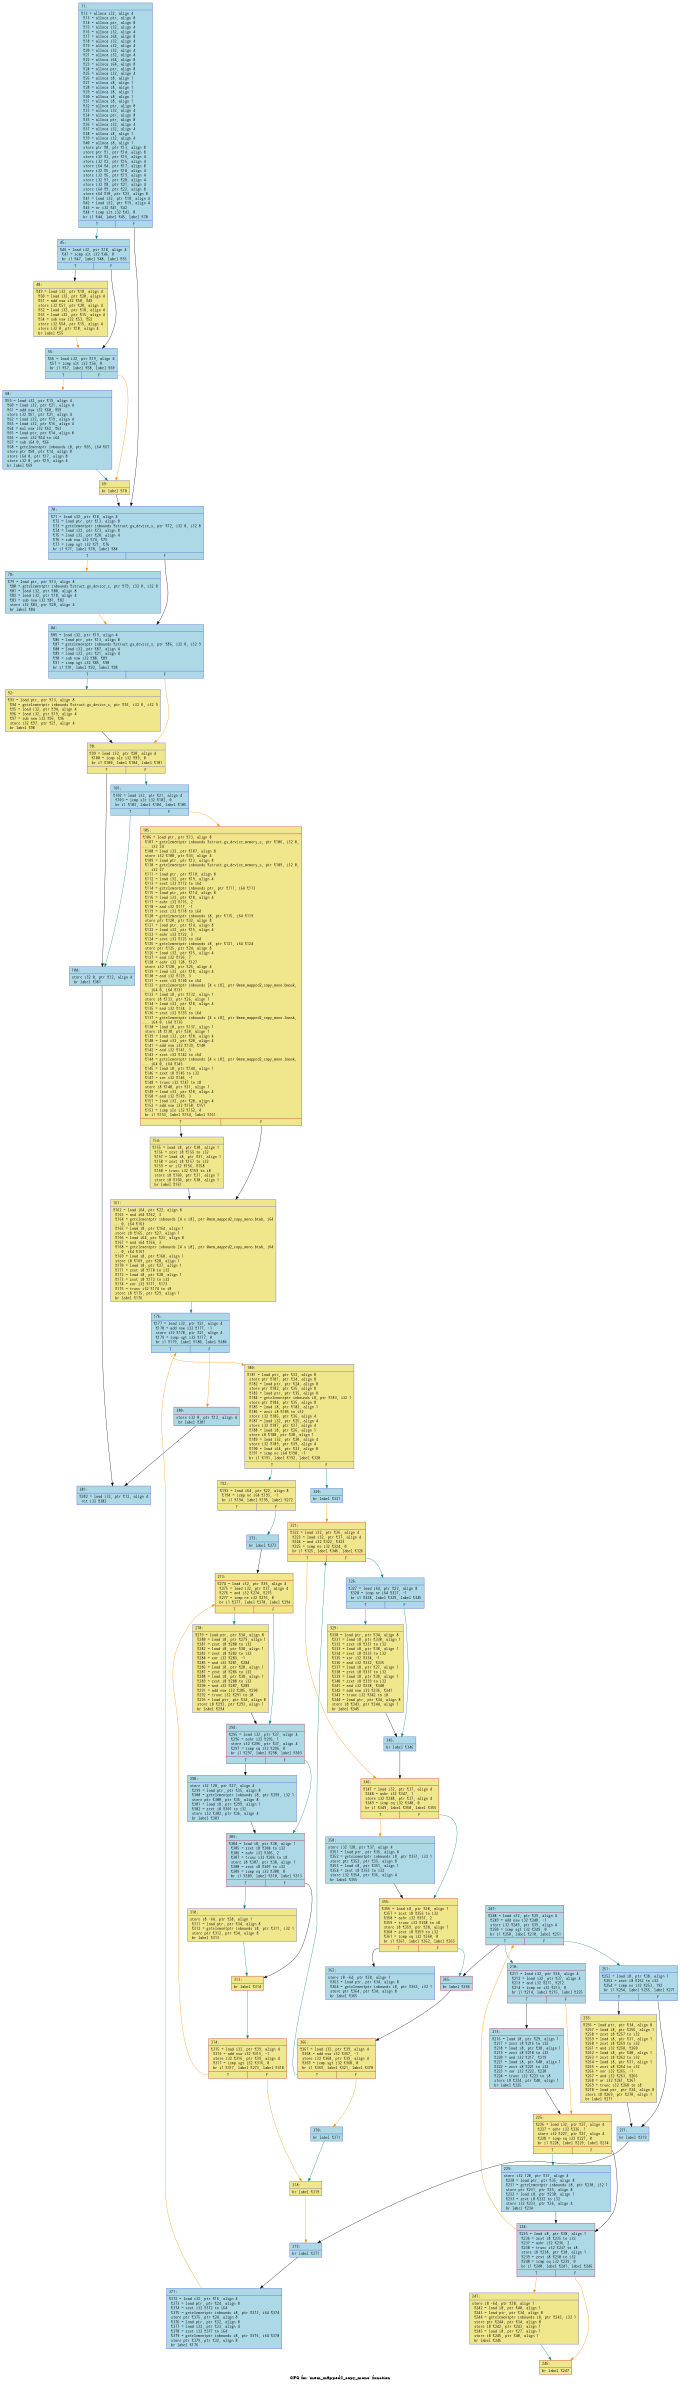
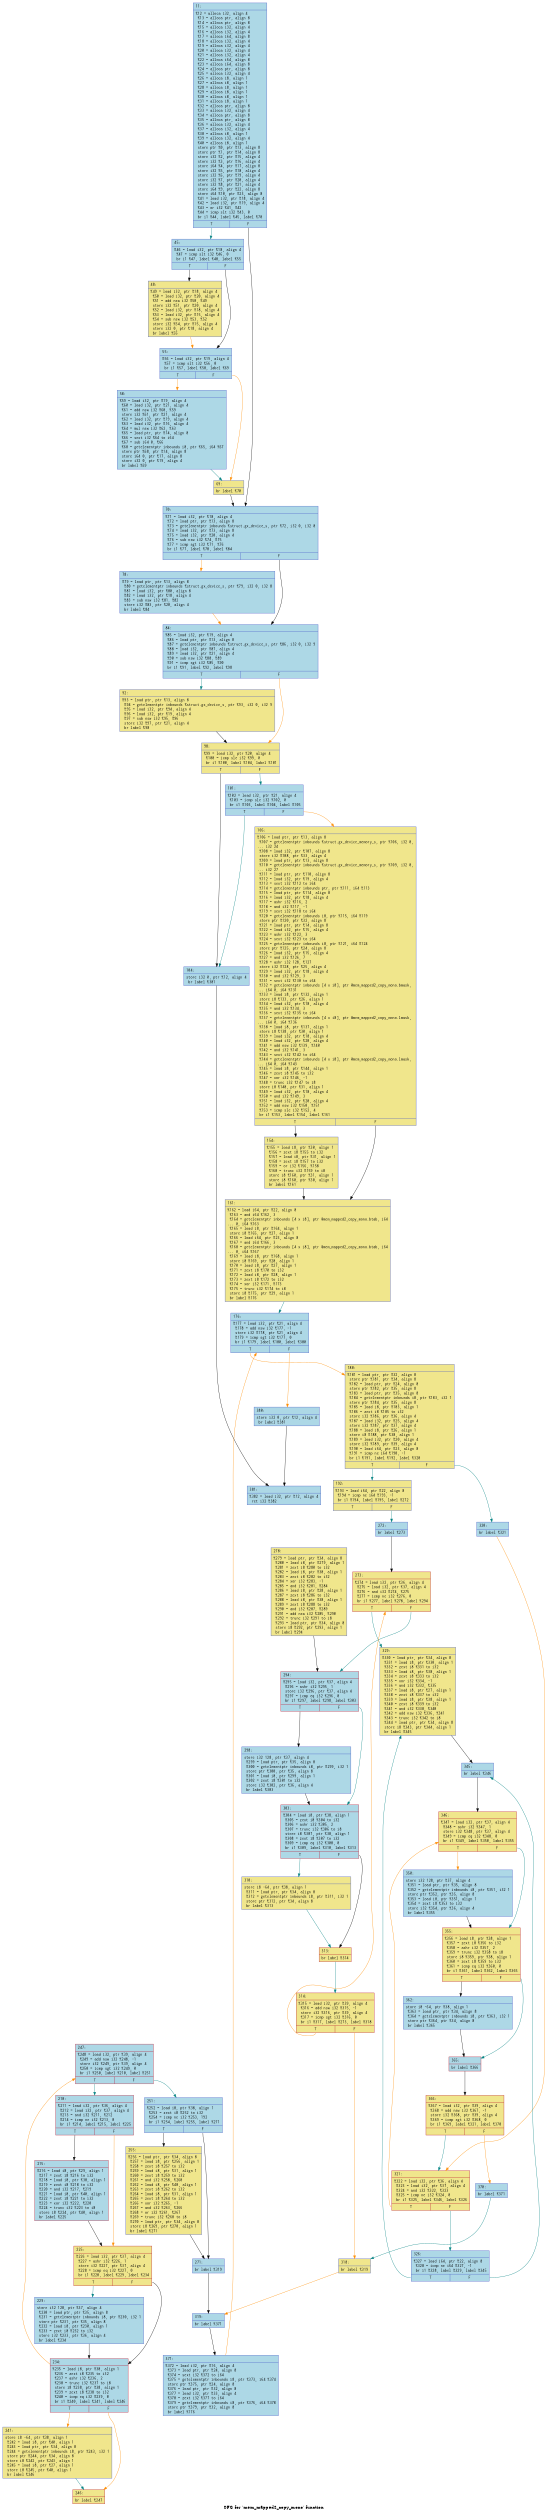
(221, 976) -> (335, 976)
(207, 1416) -> (287, 1416)
(234, 1617) -> (374, 1629)
(482, 1959) -> (462, 2041)
